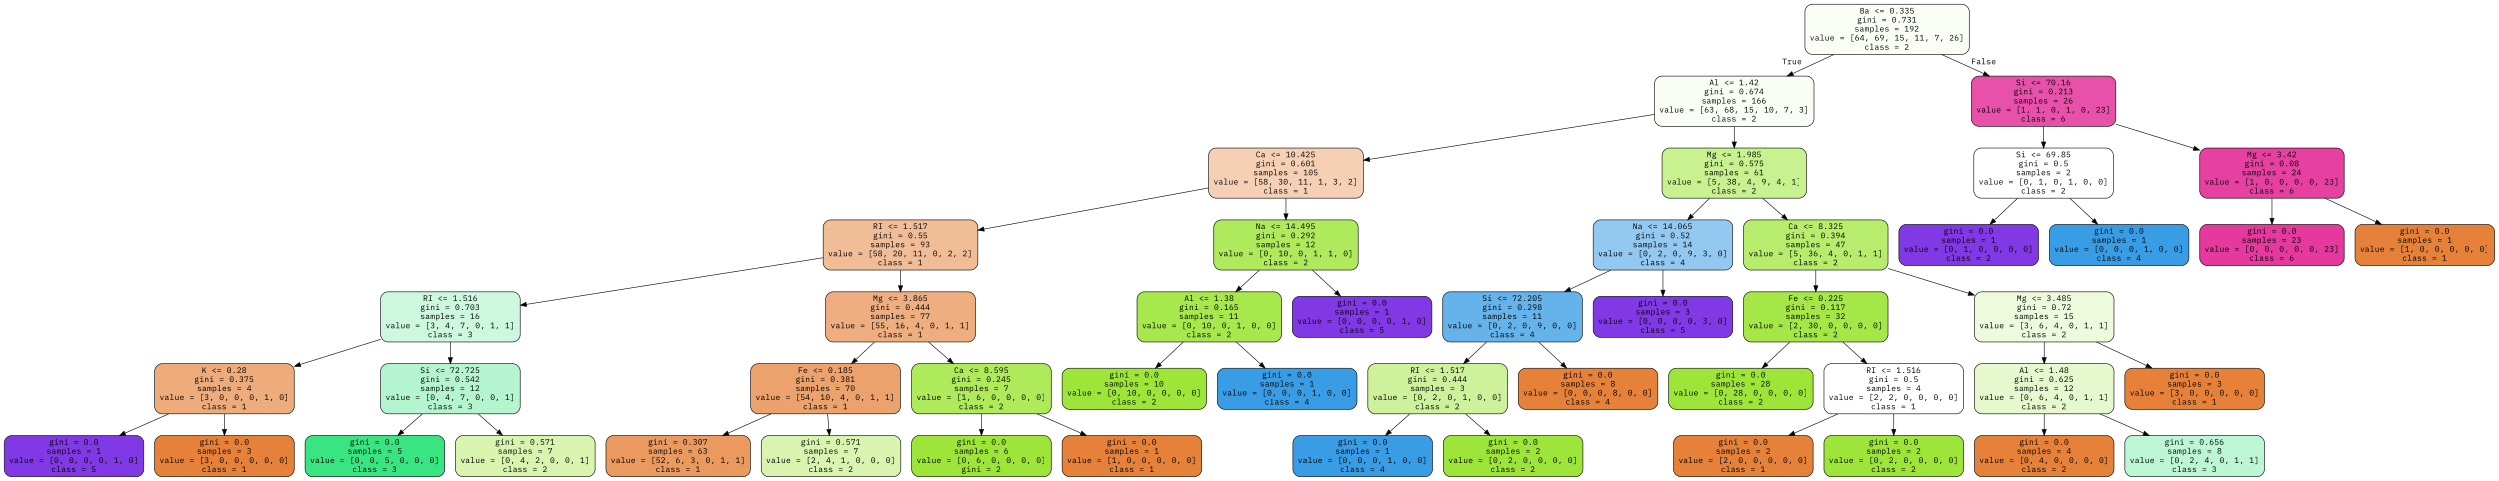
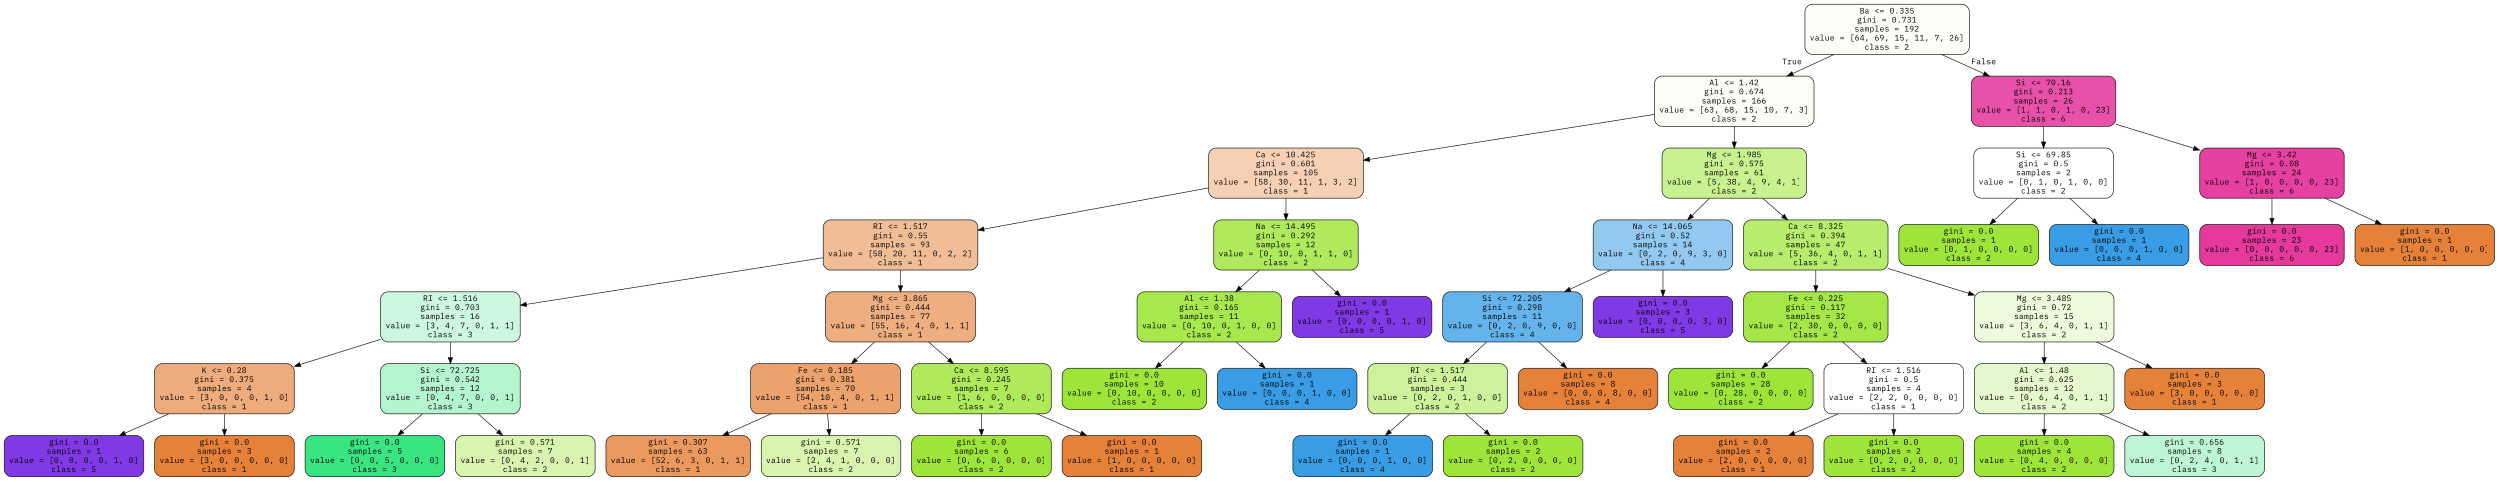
(1969, 245) -> (1969, 245)
(981, 456) -> (981, 456)
(2044, 456) -> (2044, 456)
